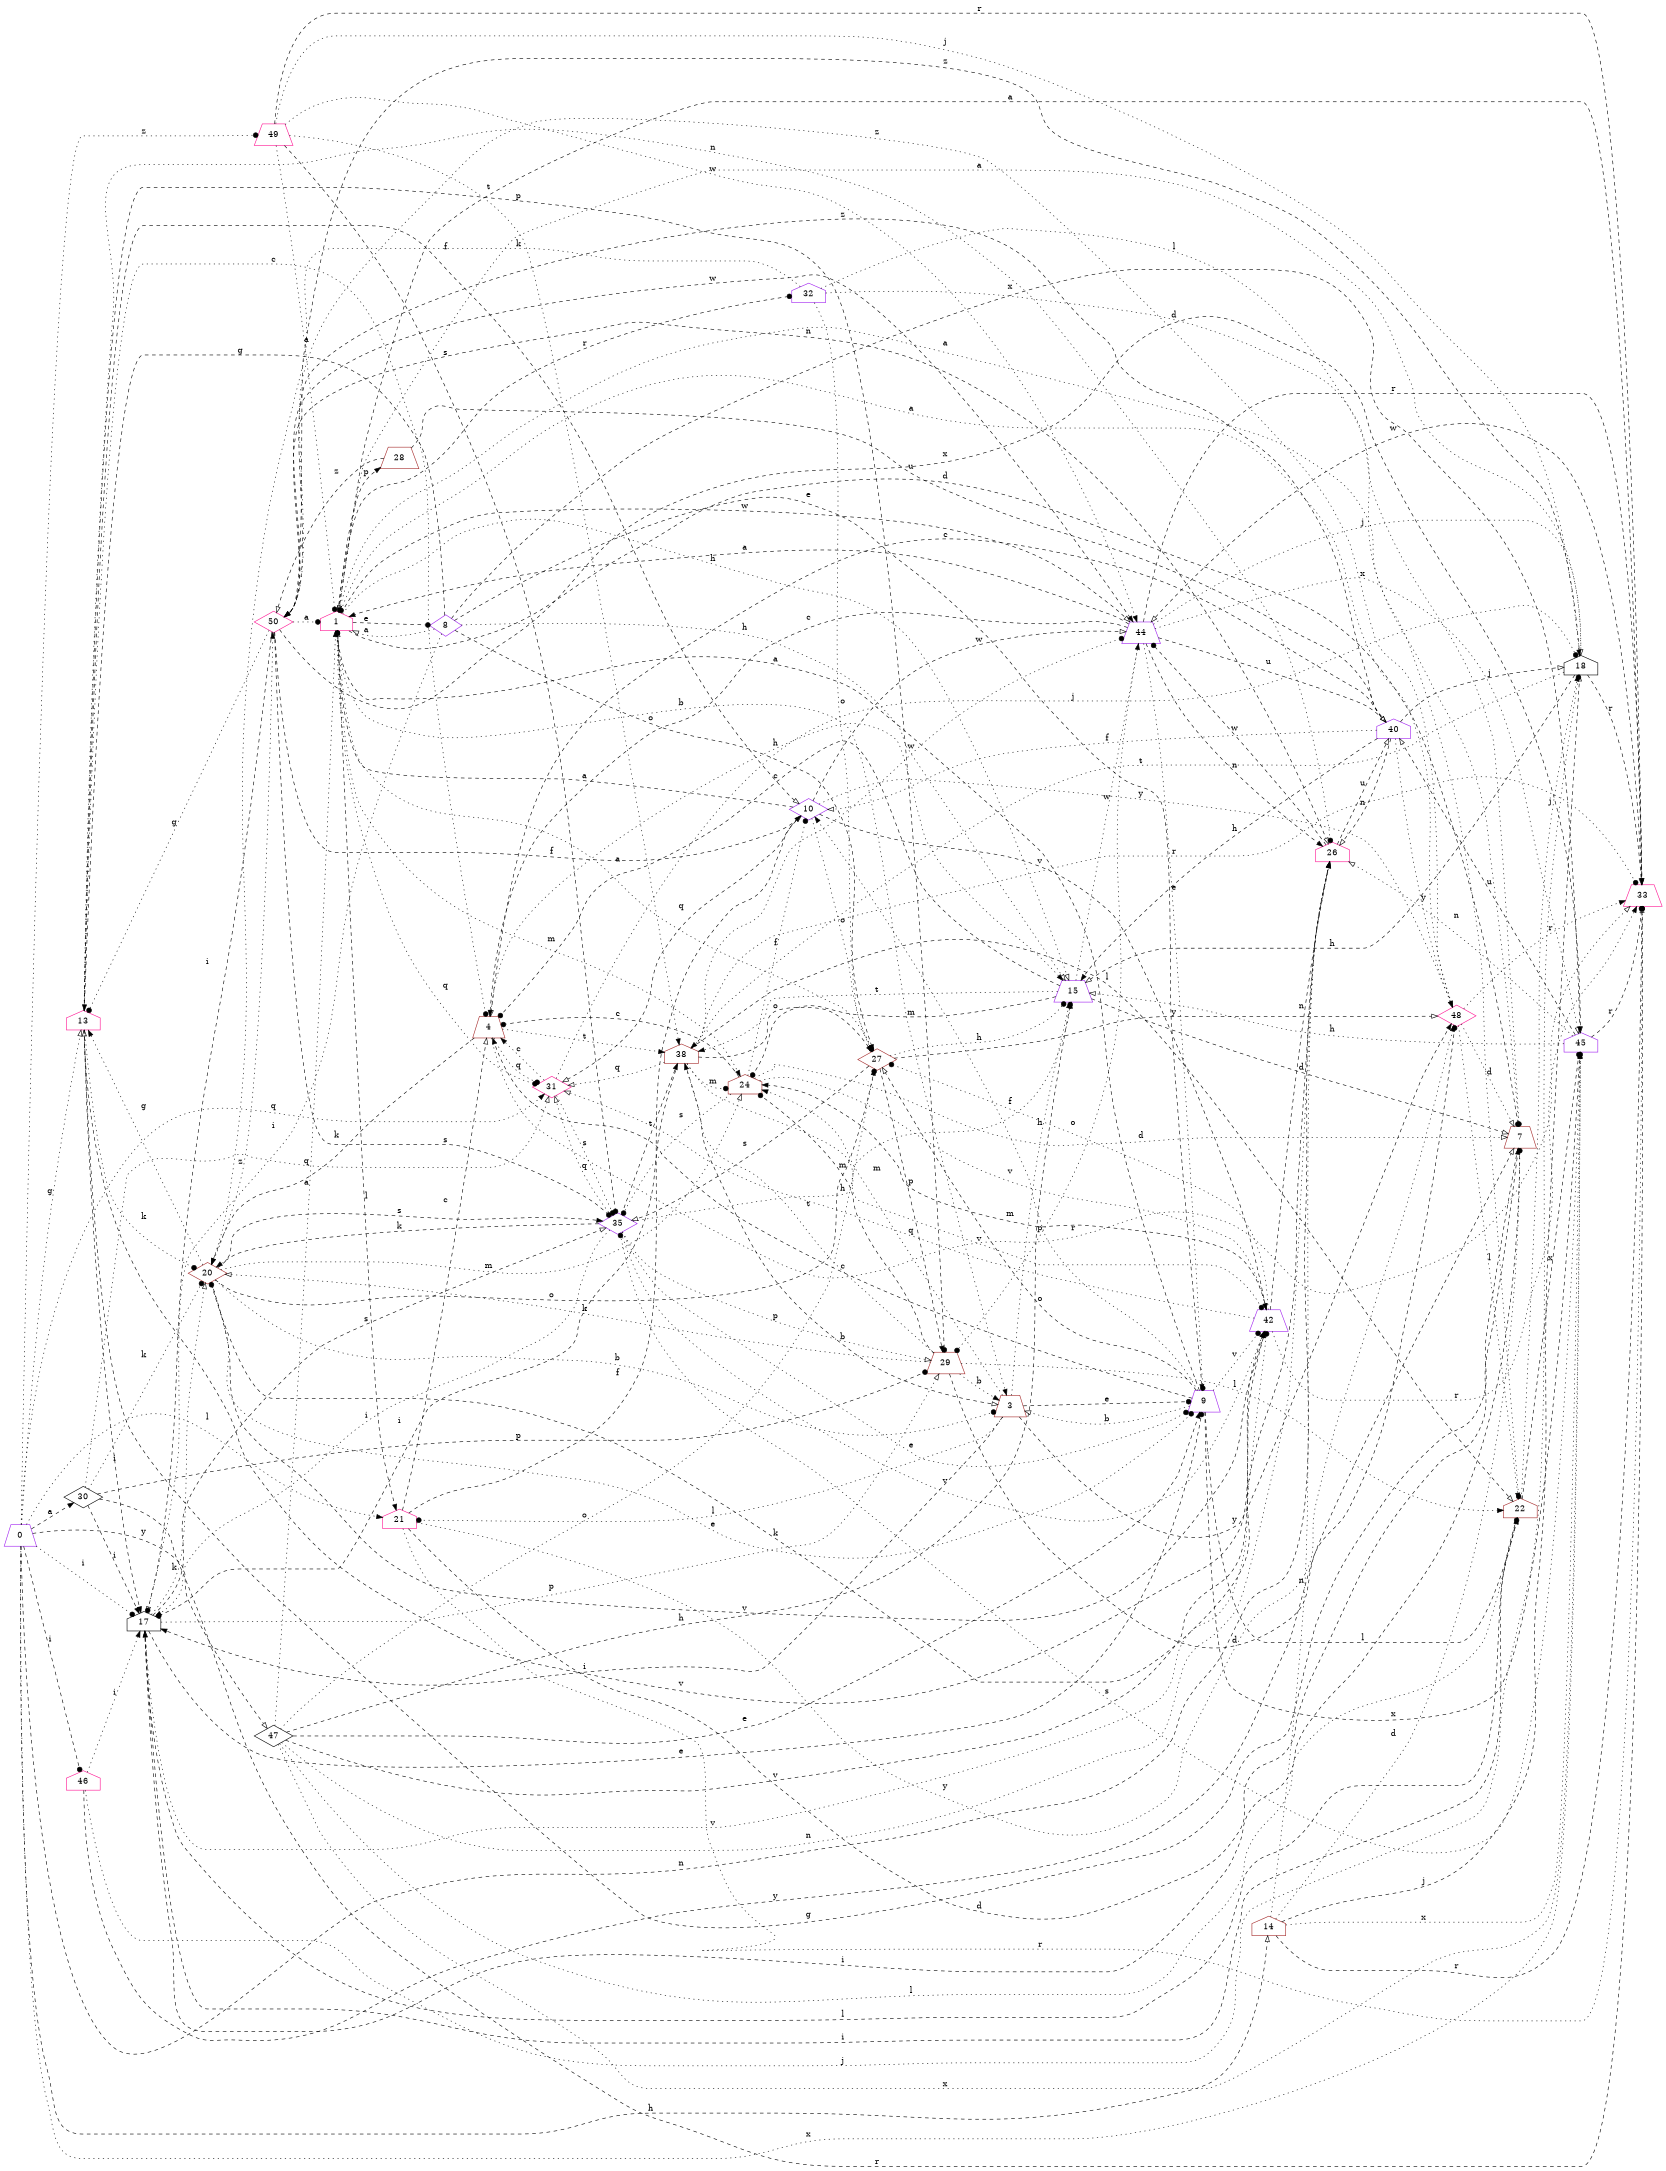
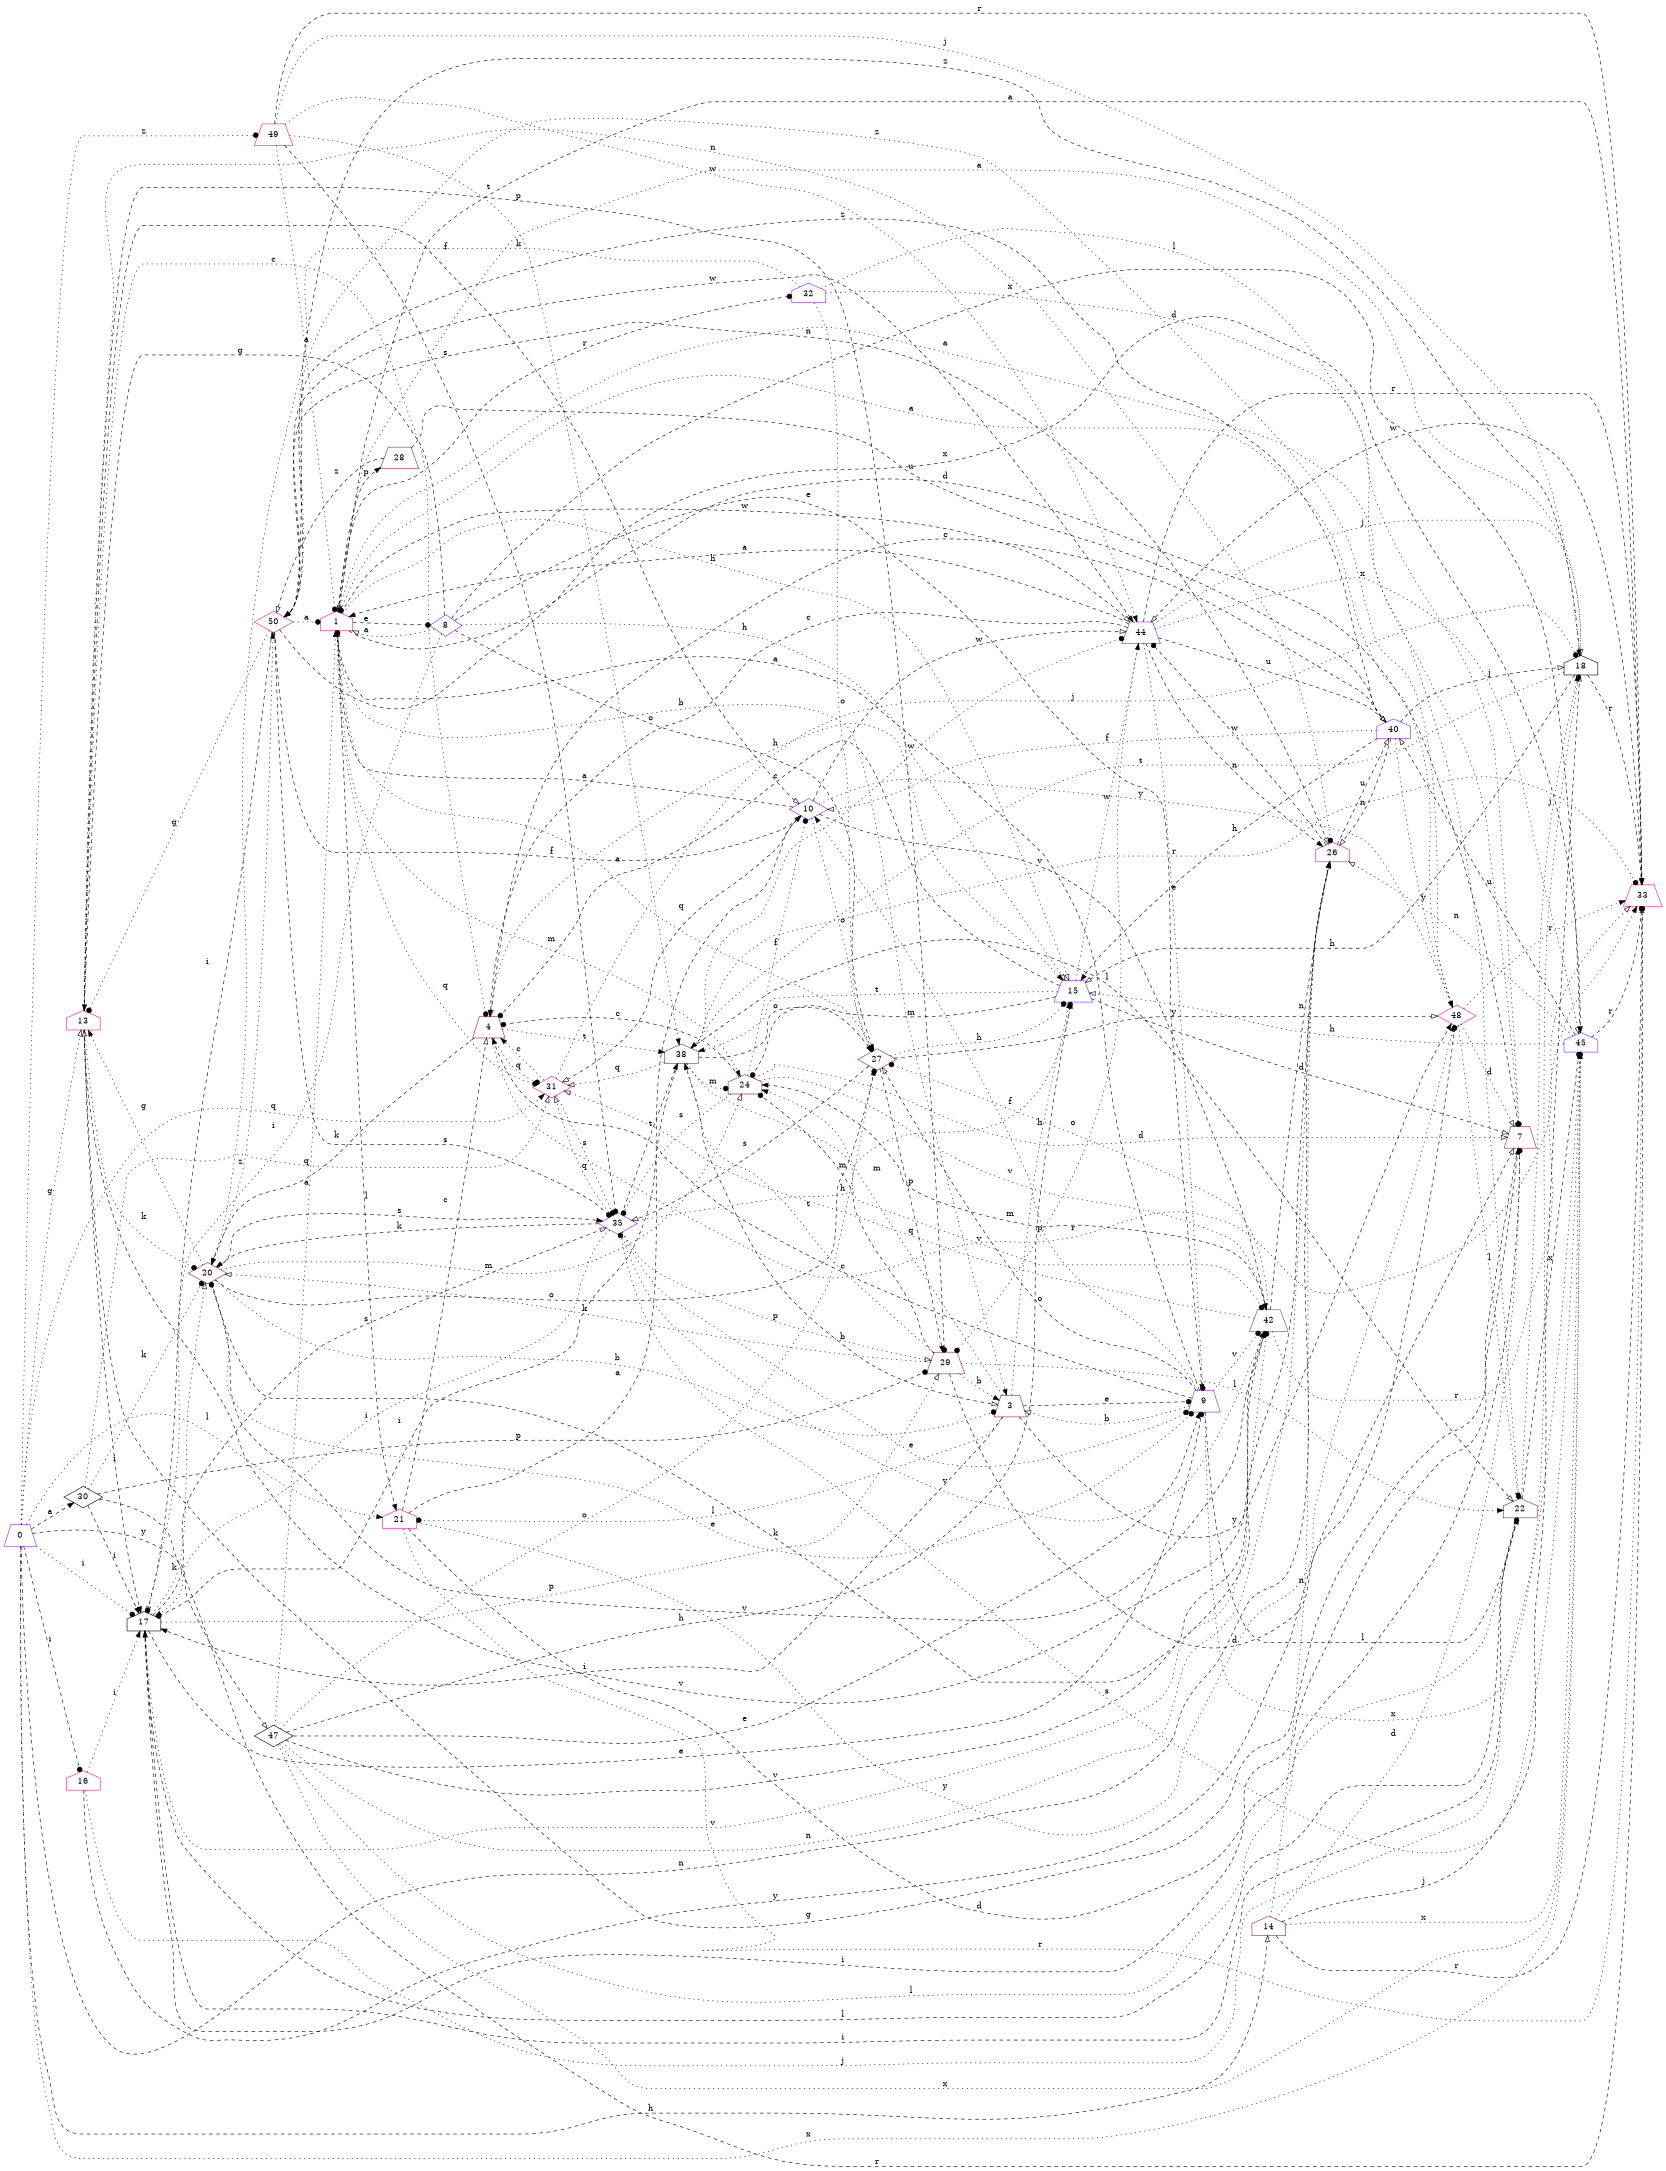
(618, 1373) -> (618, 1373)
(1483, 1701) -> (1483, 1701)
(83, 1781) -> (83, 1781)
